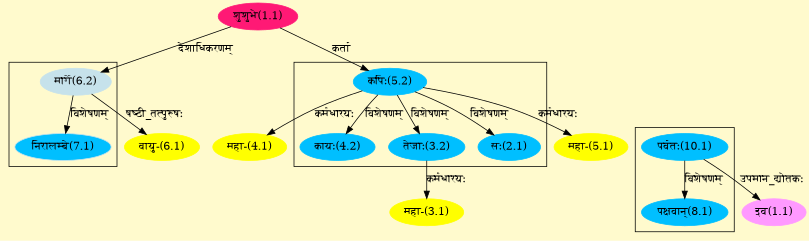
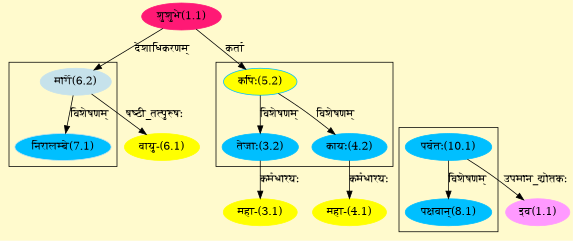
(390, 82) -> (260, 82)
(317, 108) -> (350, 176)
(509, 147) -> none
(591, 147) -> none
